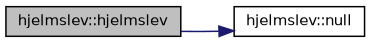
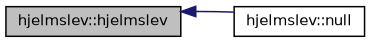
(200, 31) -> (215, 12)
